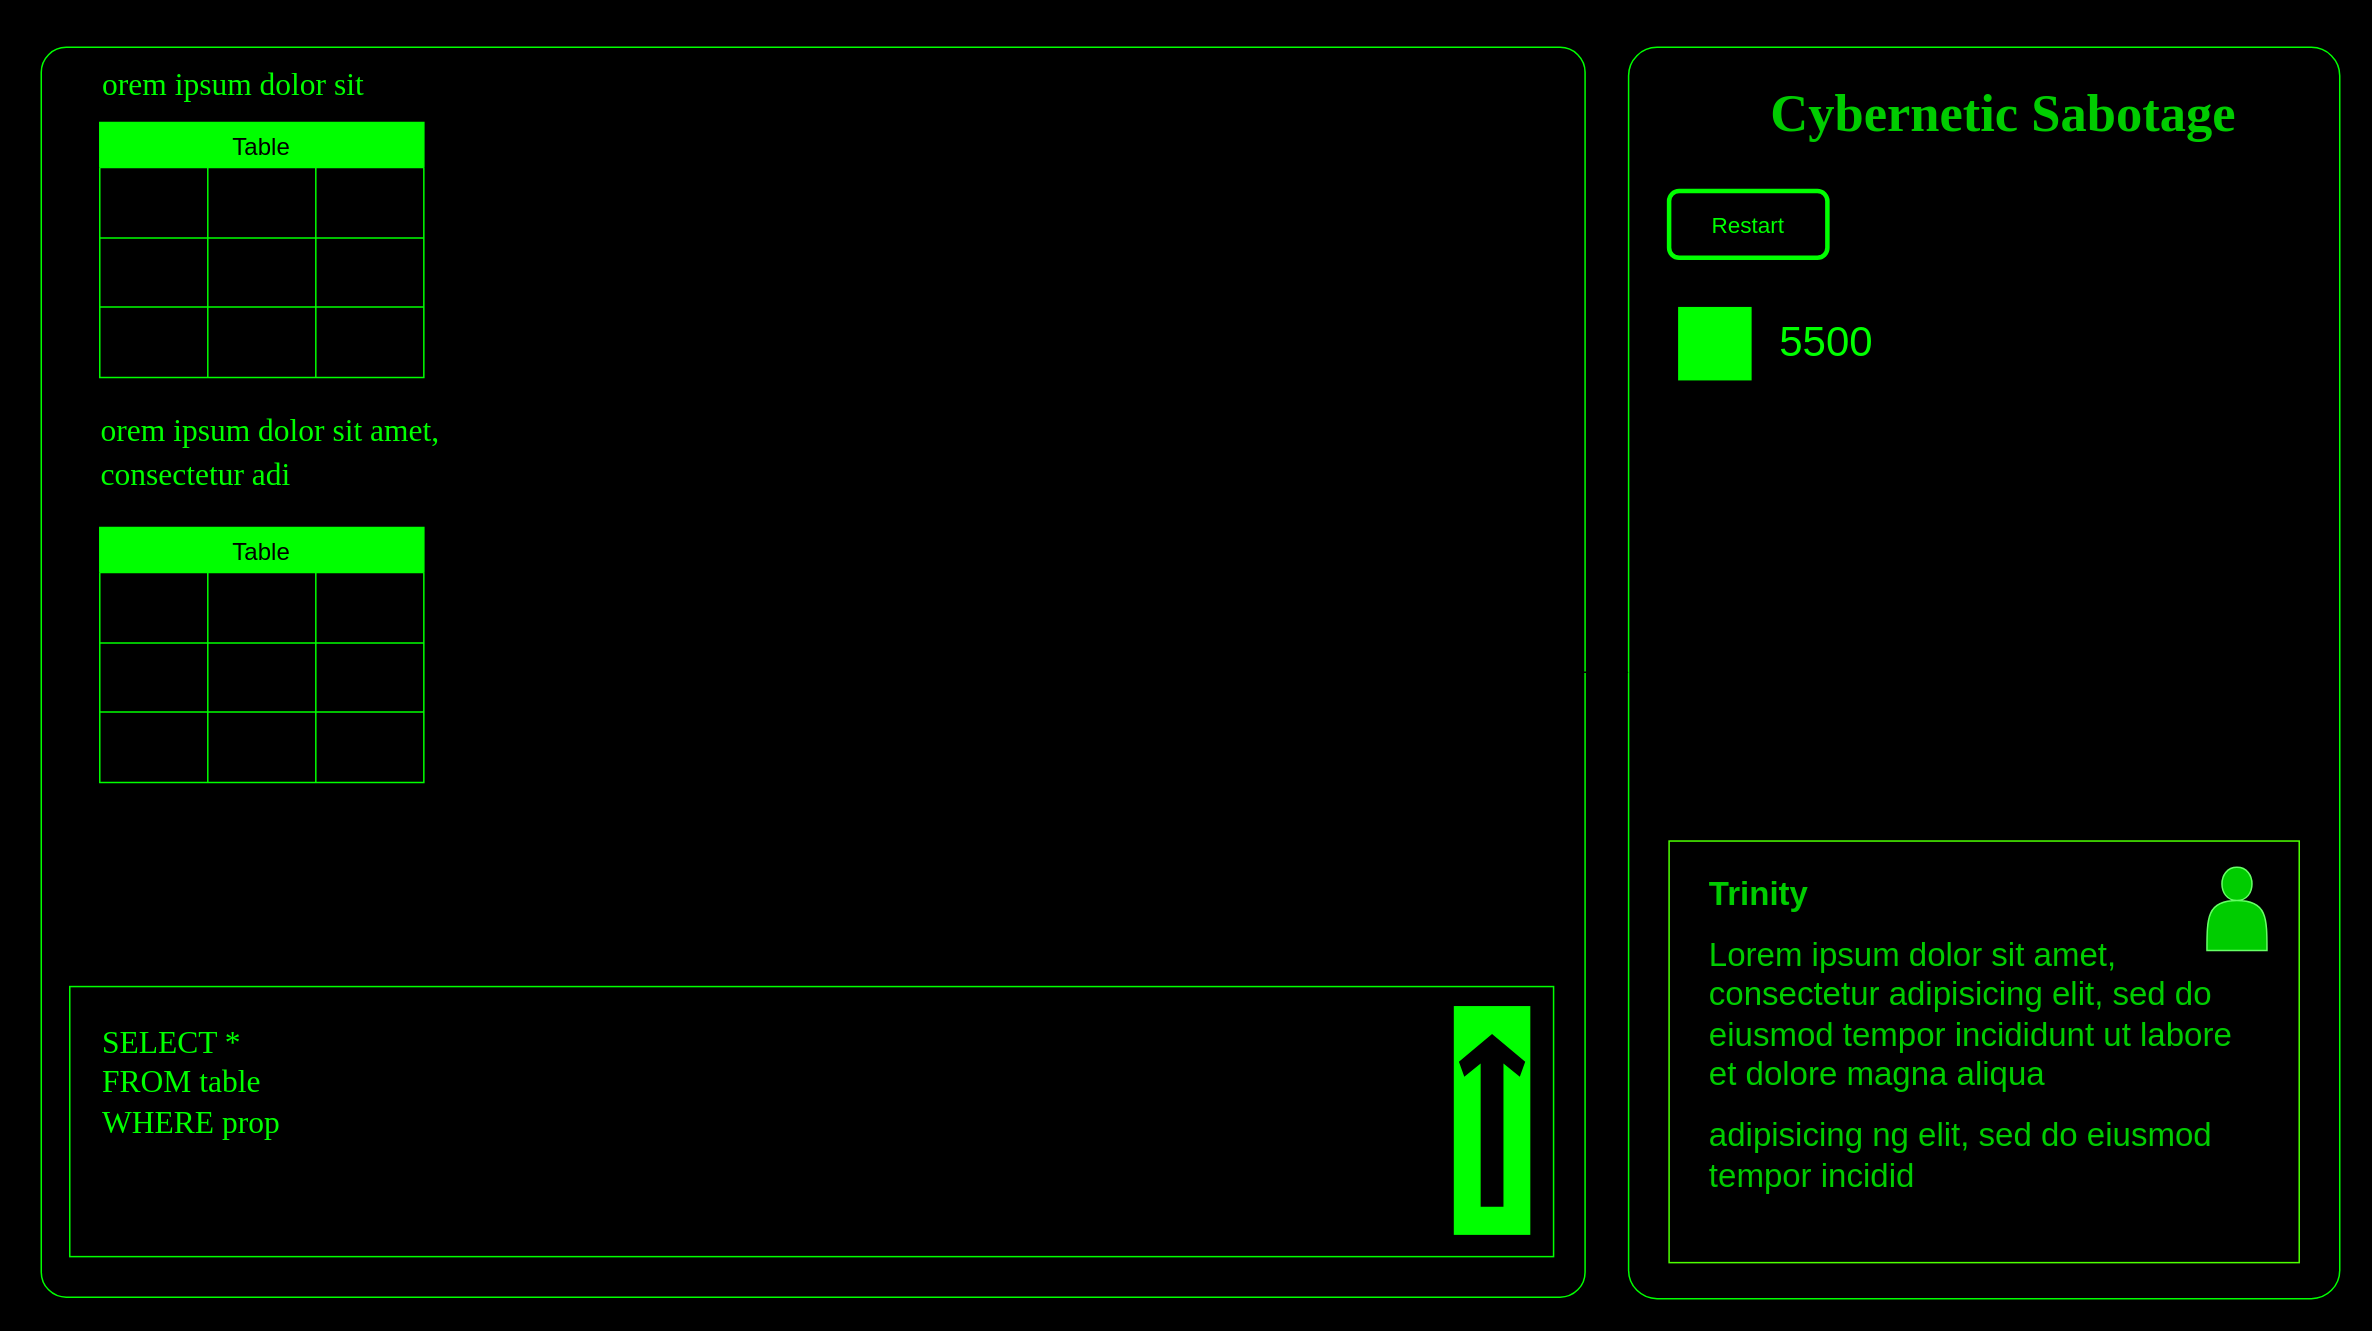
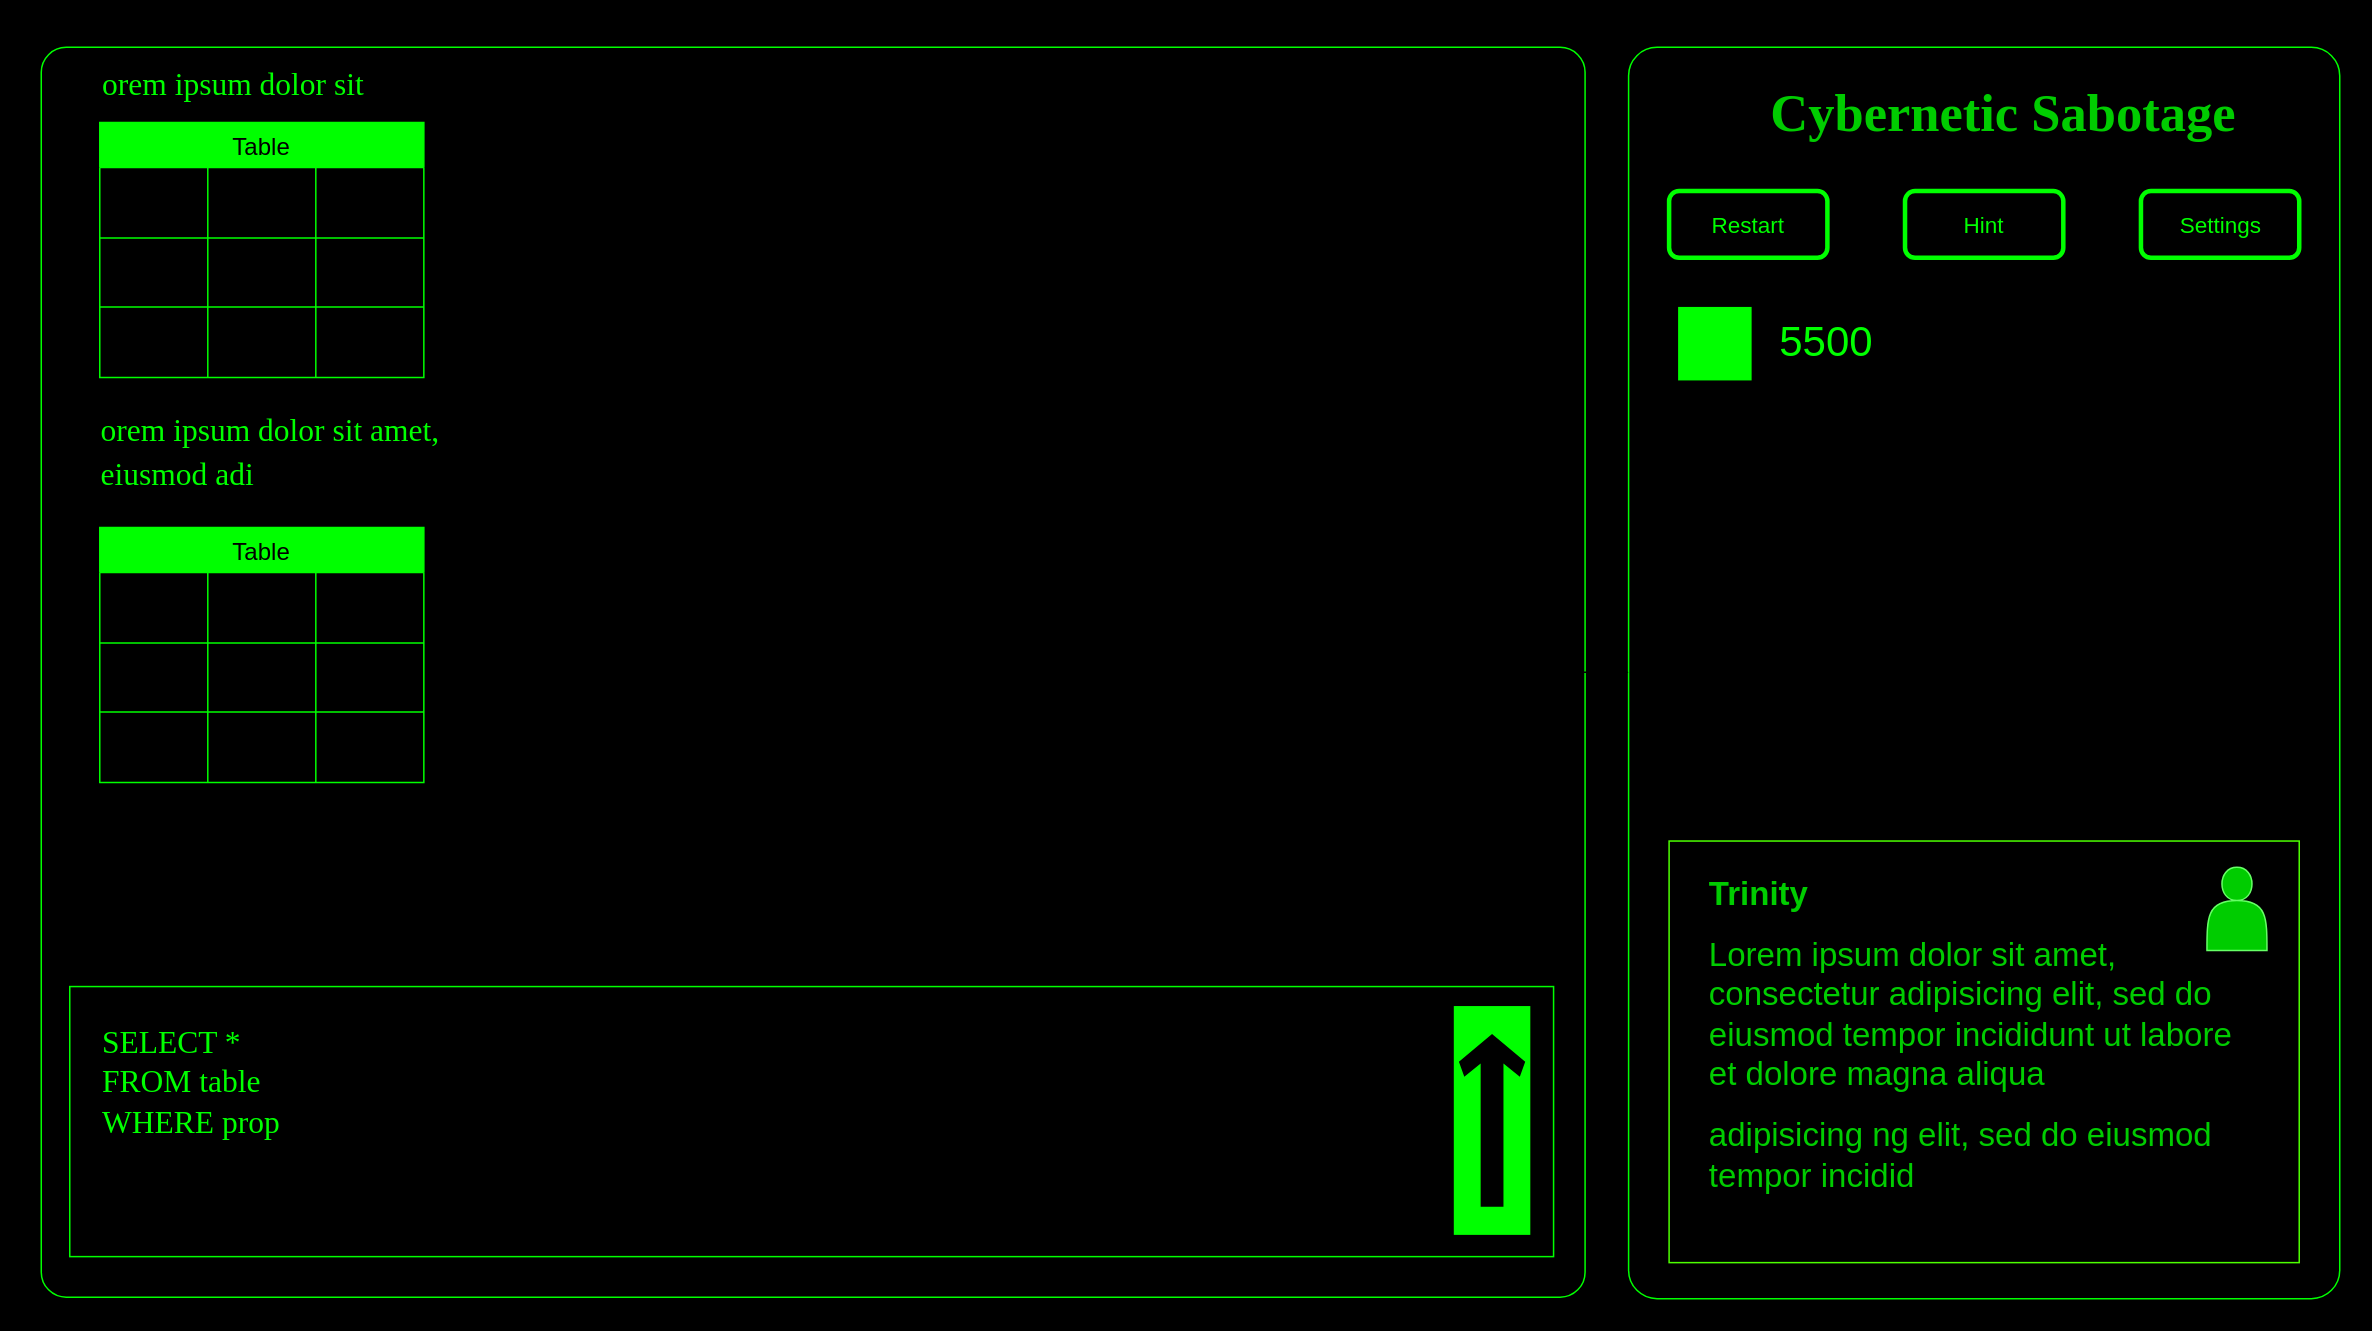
none -> (1984, 224)
none -> (2220, 224)
(307, 451) -> (307, 451)
